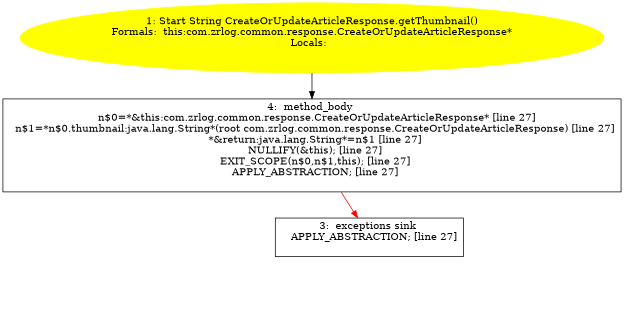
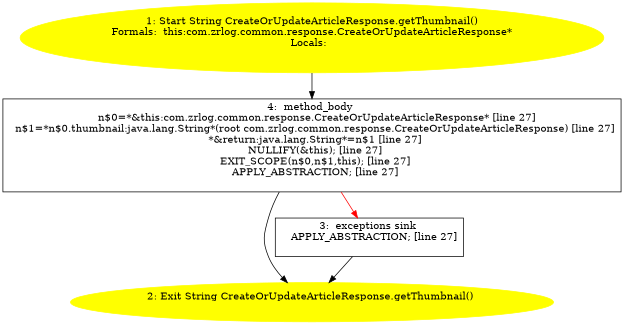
none -> (312, 302)
